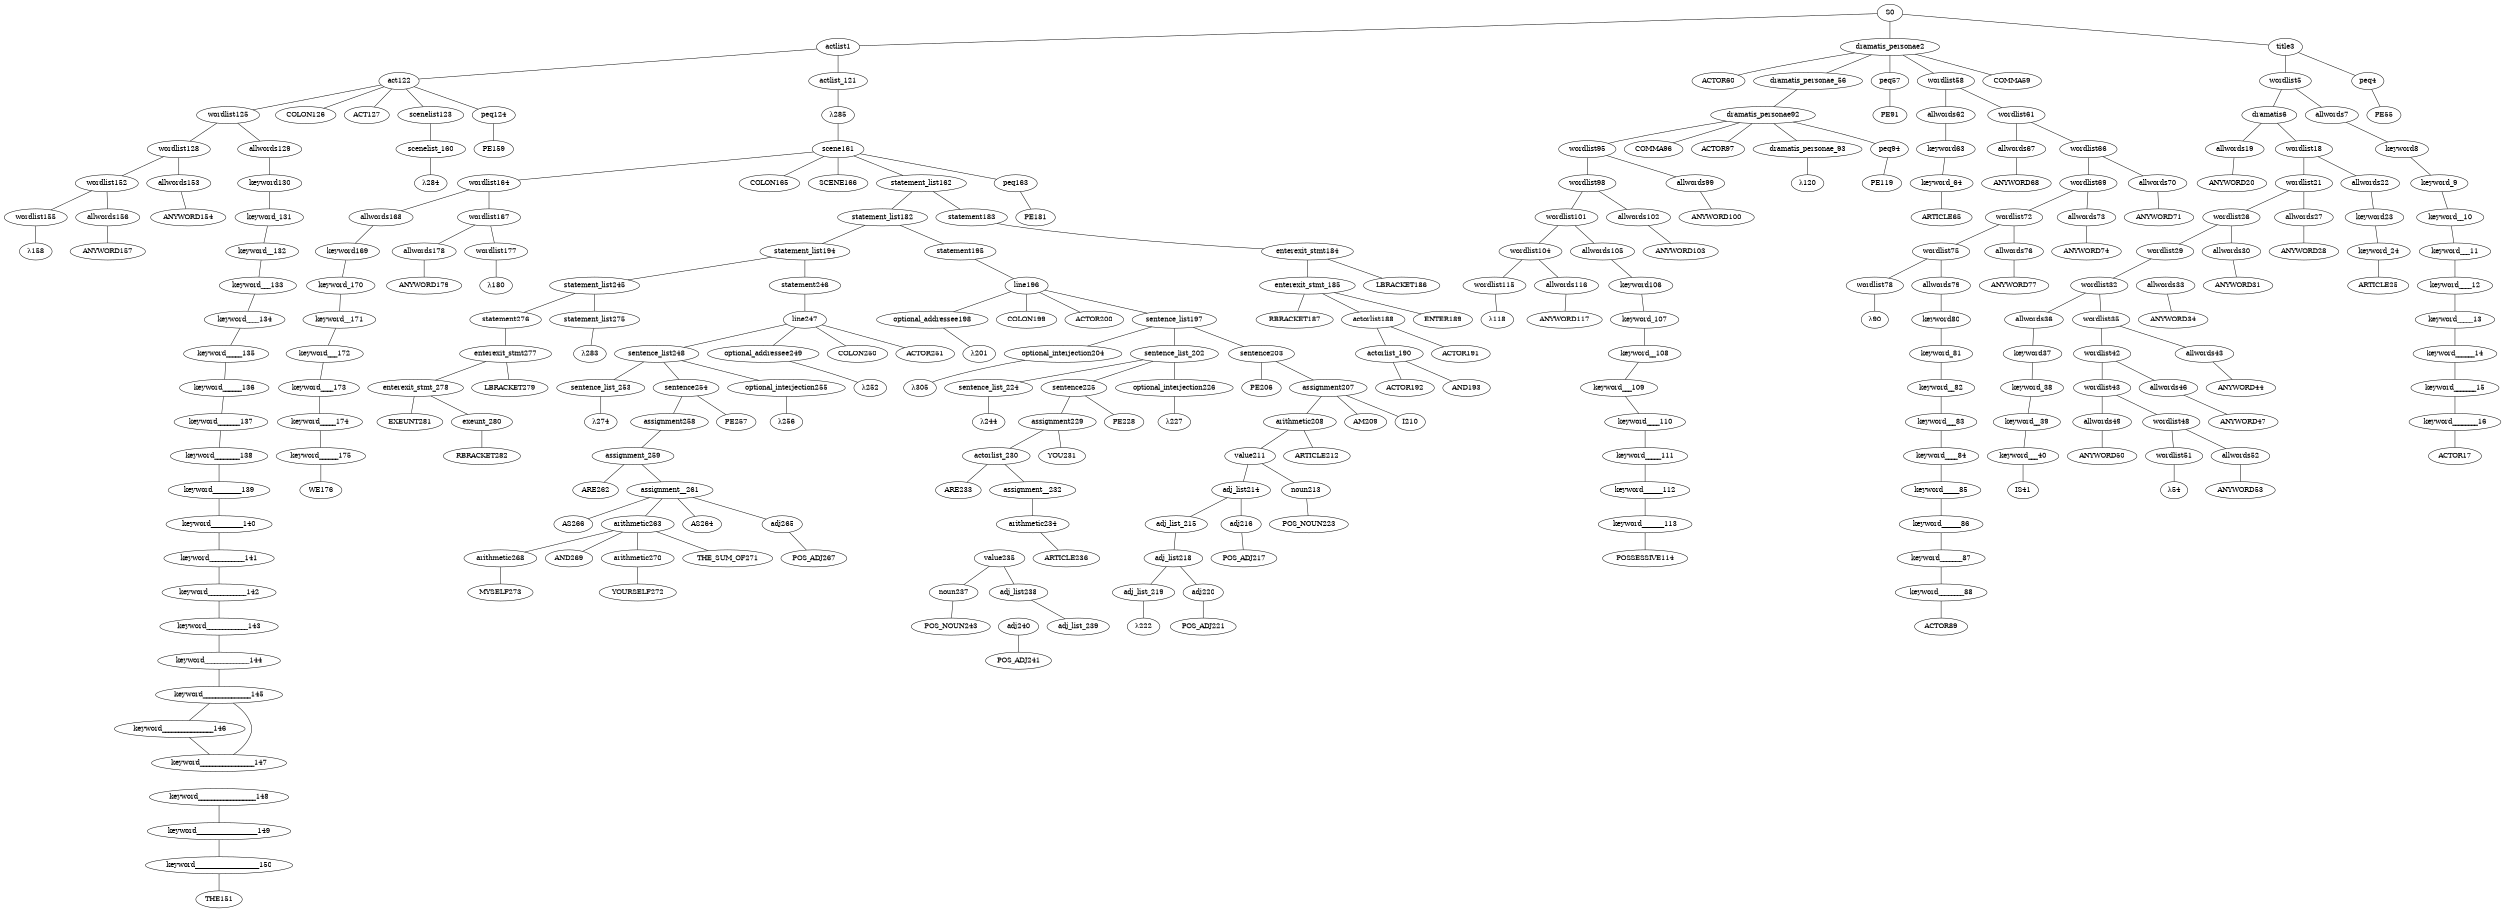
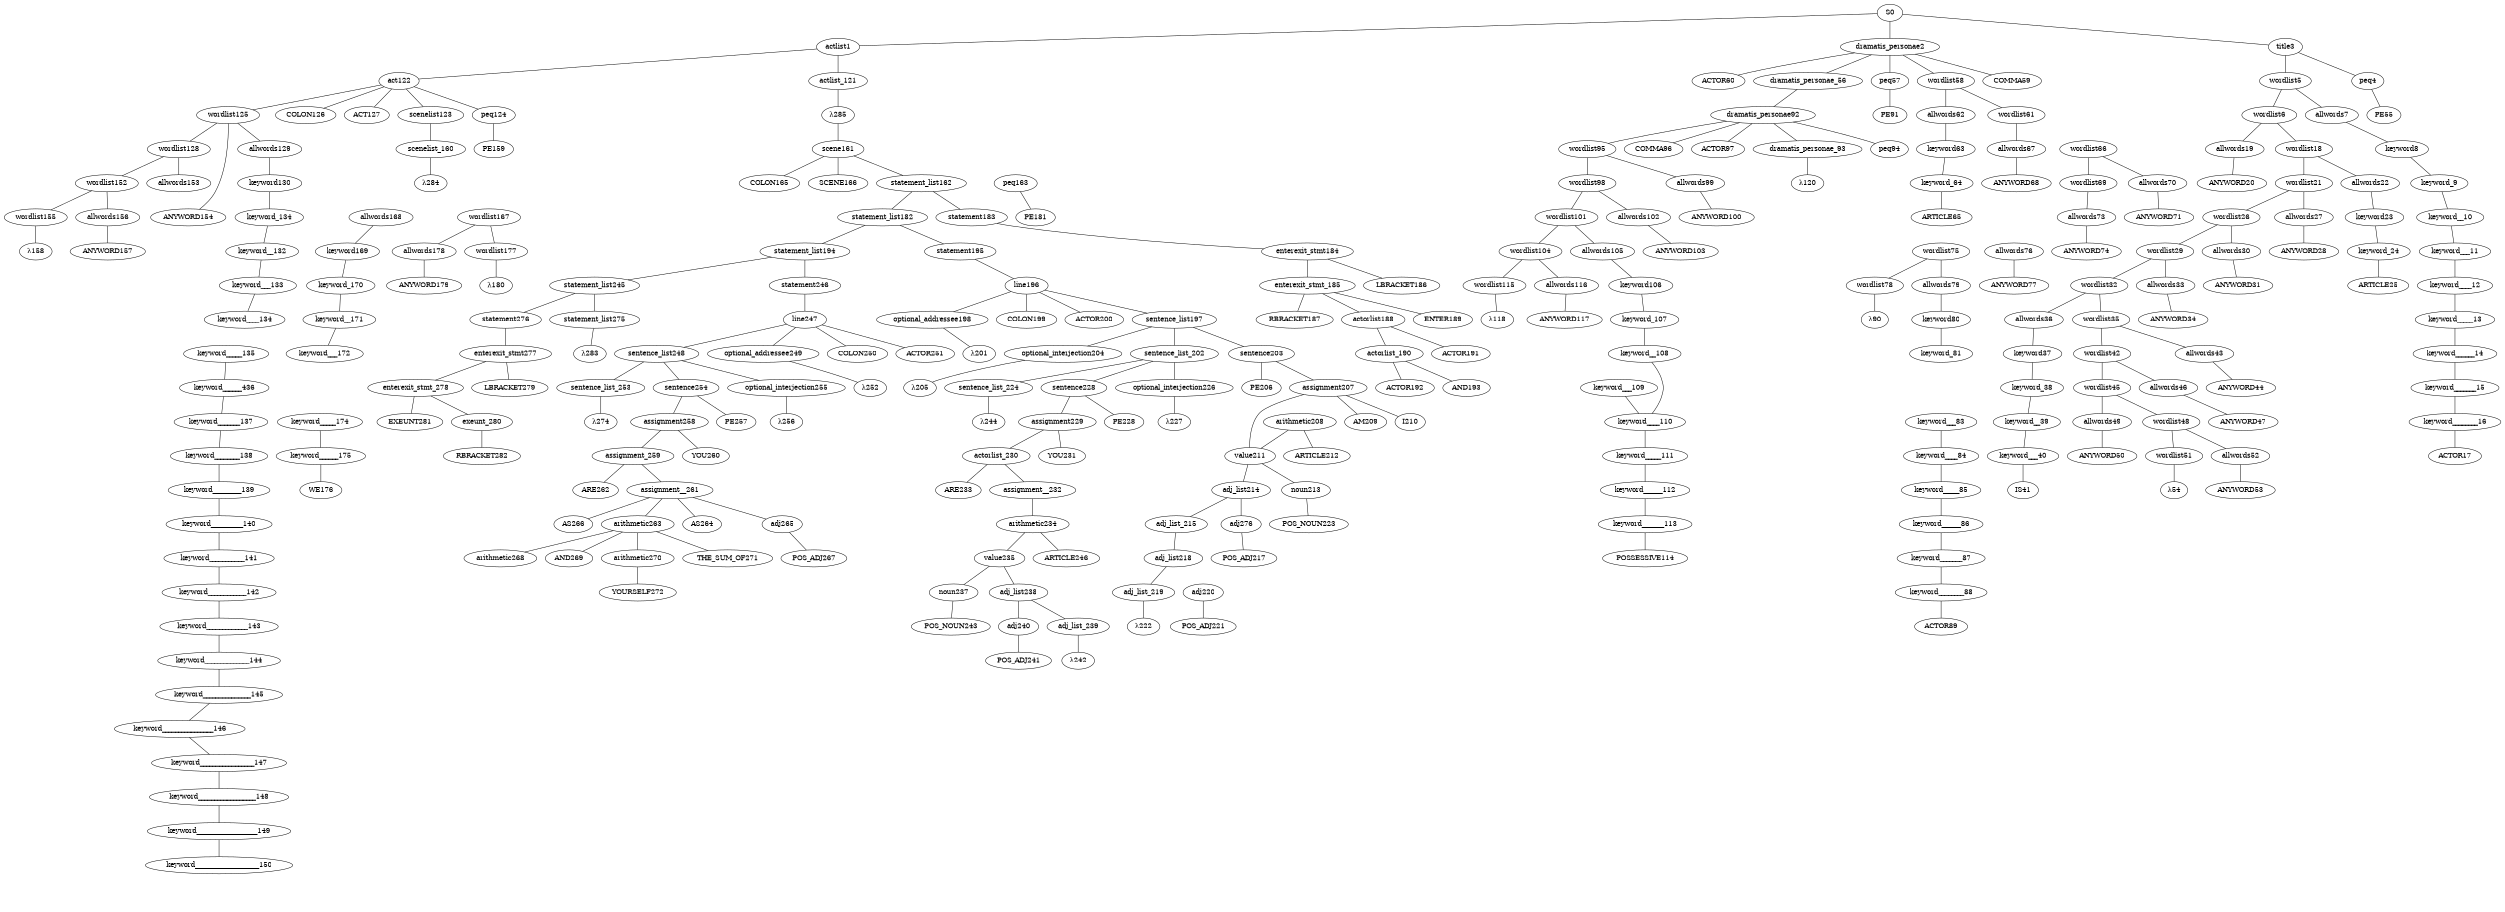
(2269, 115) -> (2269, 115)
(2052, 132) -> none
(928, 167) -> none
(489, 183) -> none
(1882, 183) -> none
(184, 200) -> (223, 170)
(269, 217) -> (269, 217)
(2014, 217) -> none
none -> (2165, 269)
(235, 337) -> none
(1632, 371) -> (1663, 388)
(224, 388) -> (224, 388)
(319, 388) -> none
(920, 388) -> (920, 388)
(1074, 388) -> (1074, 388)
(1941, 388) -> none
(2102, 388) -> (2102, 388)
(1314, 405) -> (1264, 410)
none -> (706, 456)
(1241, 524) -> (1241, 524)
none -> (1016, 541)
(1066, 558) -> (1066, 558)
(1188, 576) -> none
(500, 592) -> none
none -> (1019, 610)
none -> (1078, 661)
(252, 729) -> (219, 780)
(219, 899) -> none
